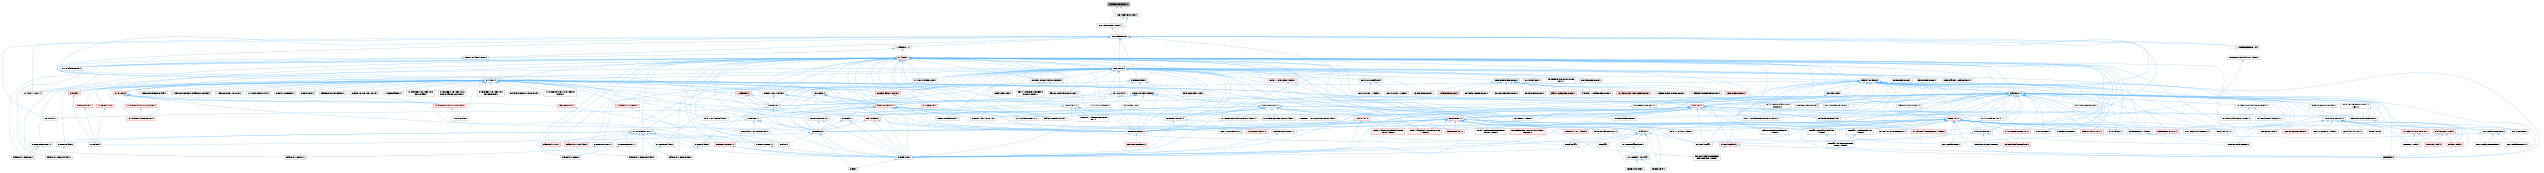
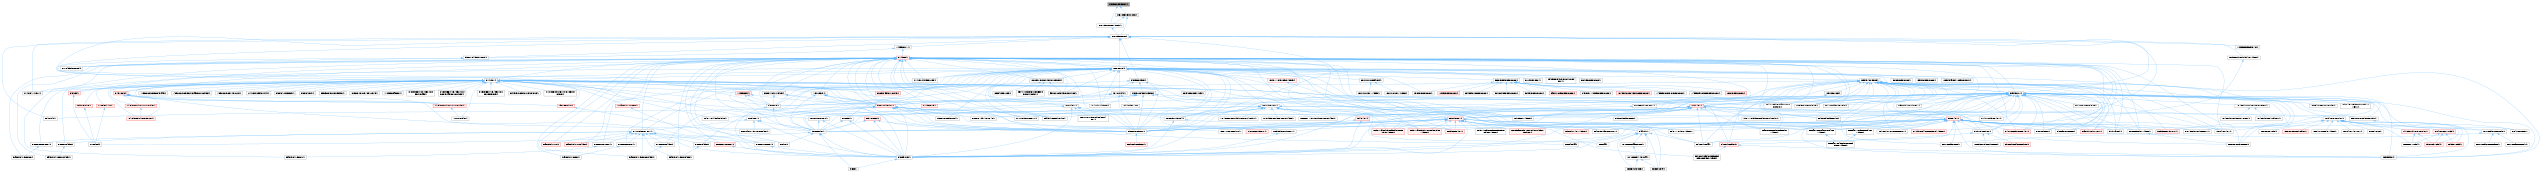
(912, 101) -> (1024, 100)
(1093, 119) -> (1093, 119)
